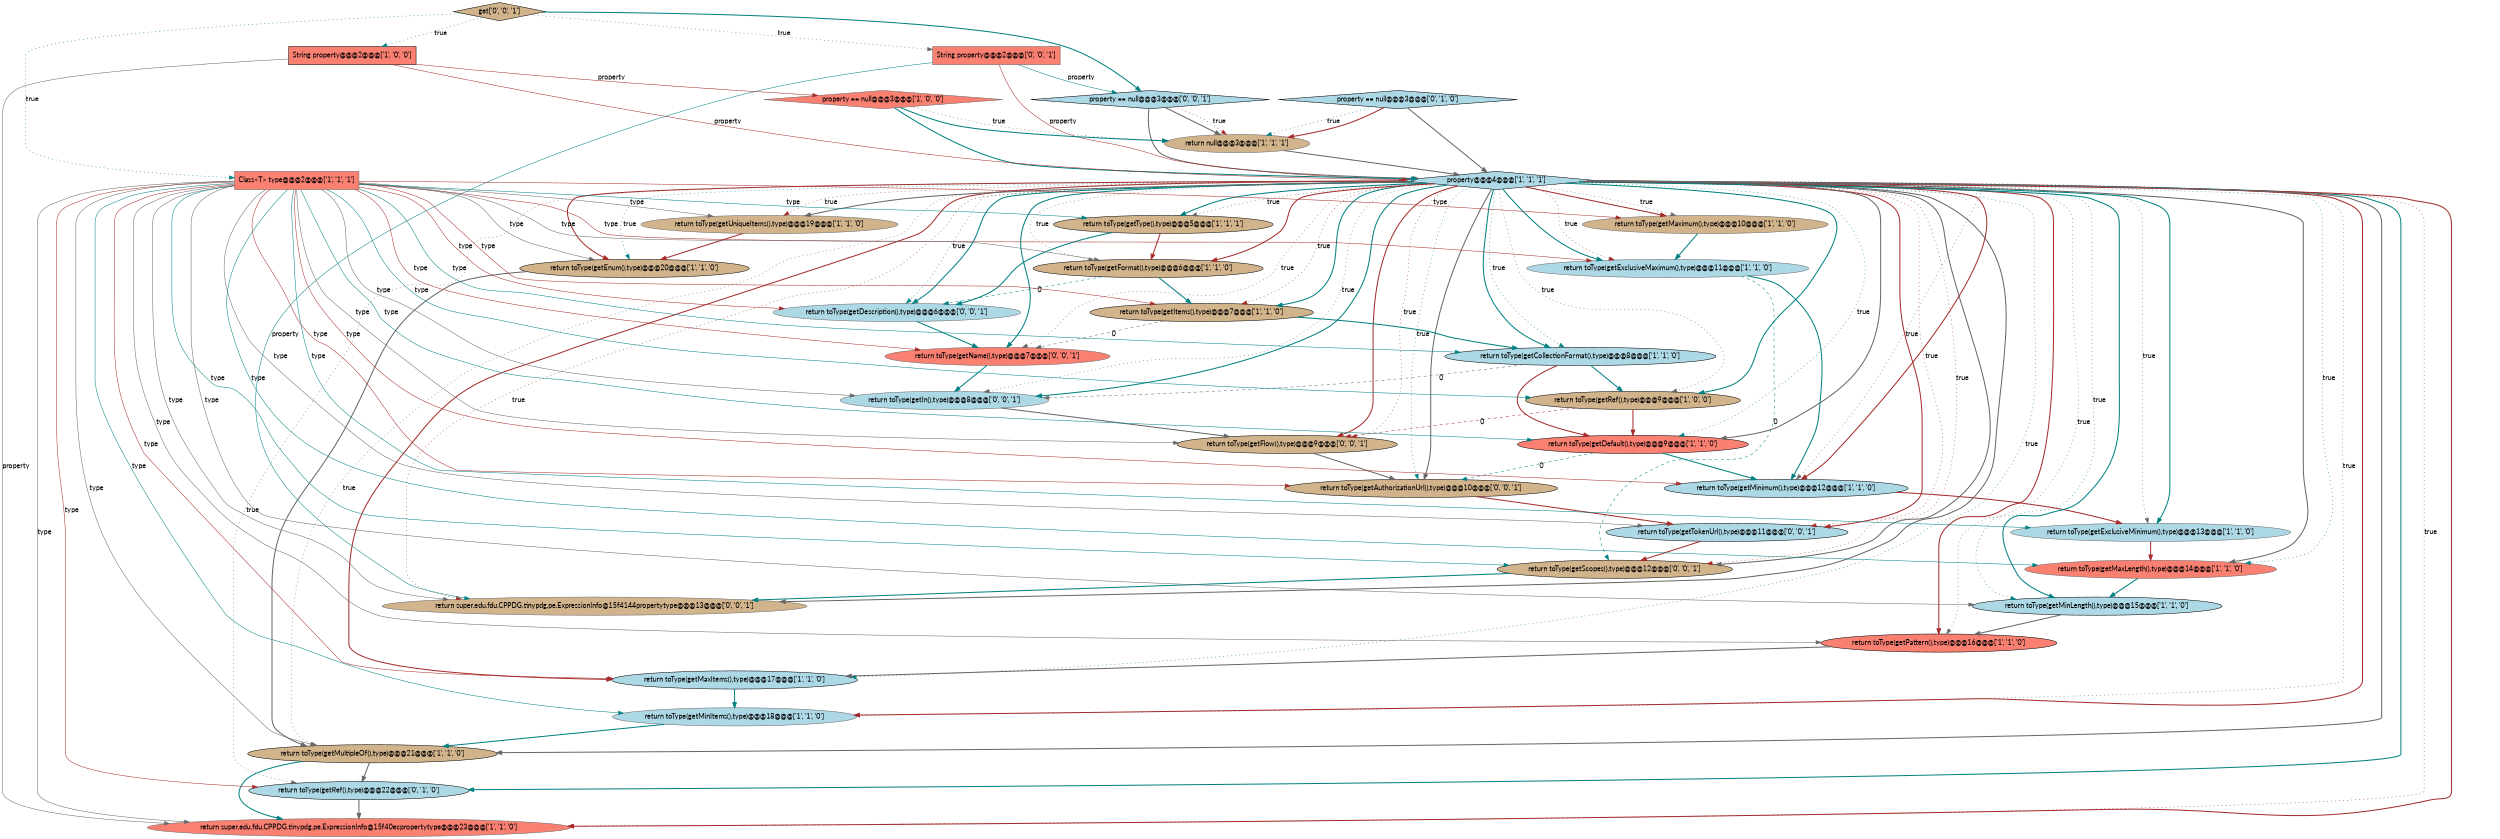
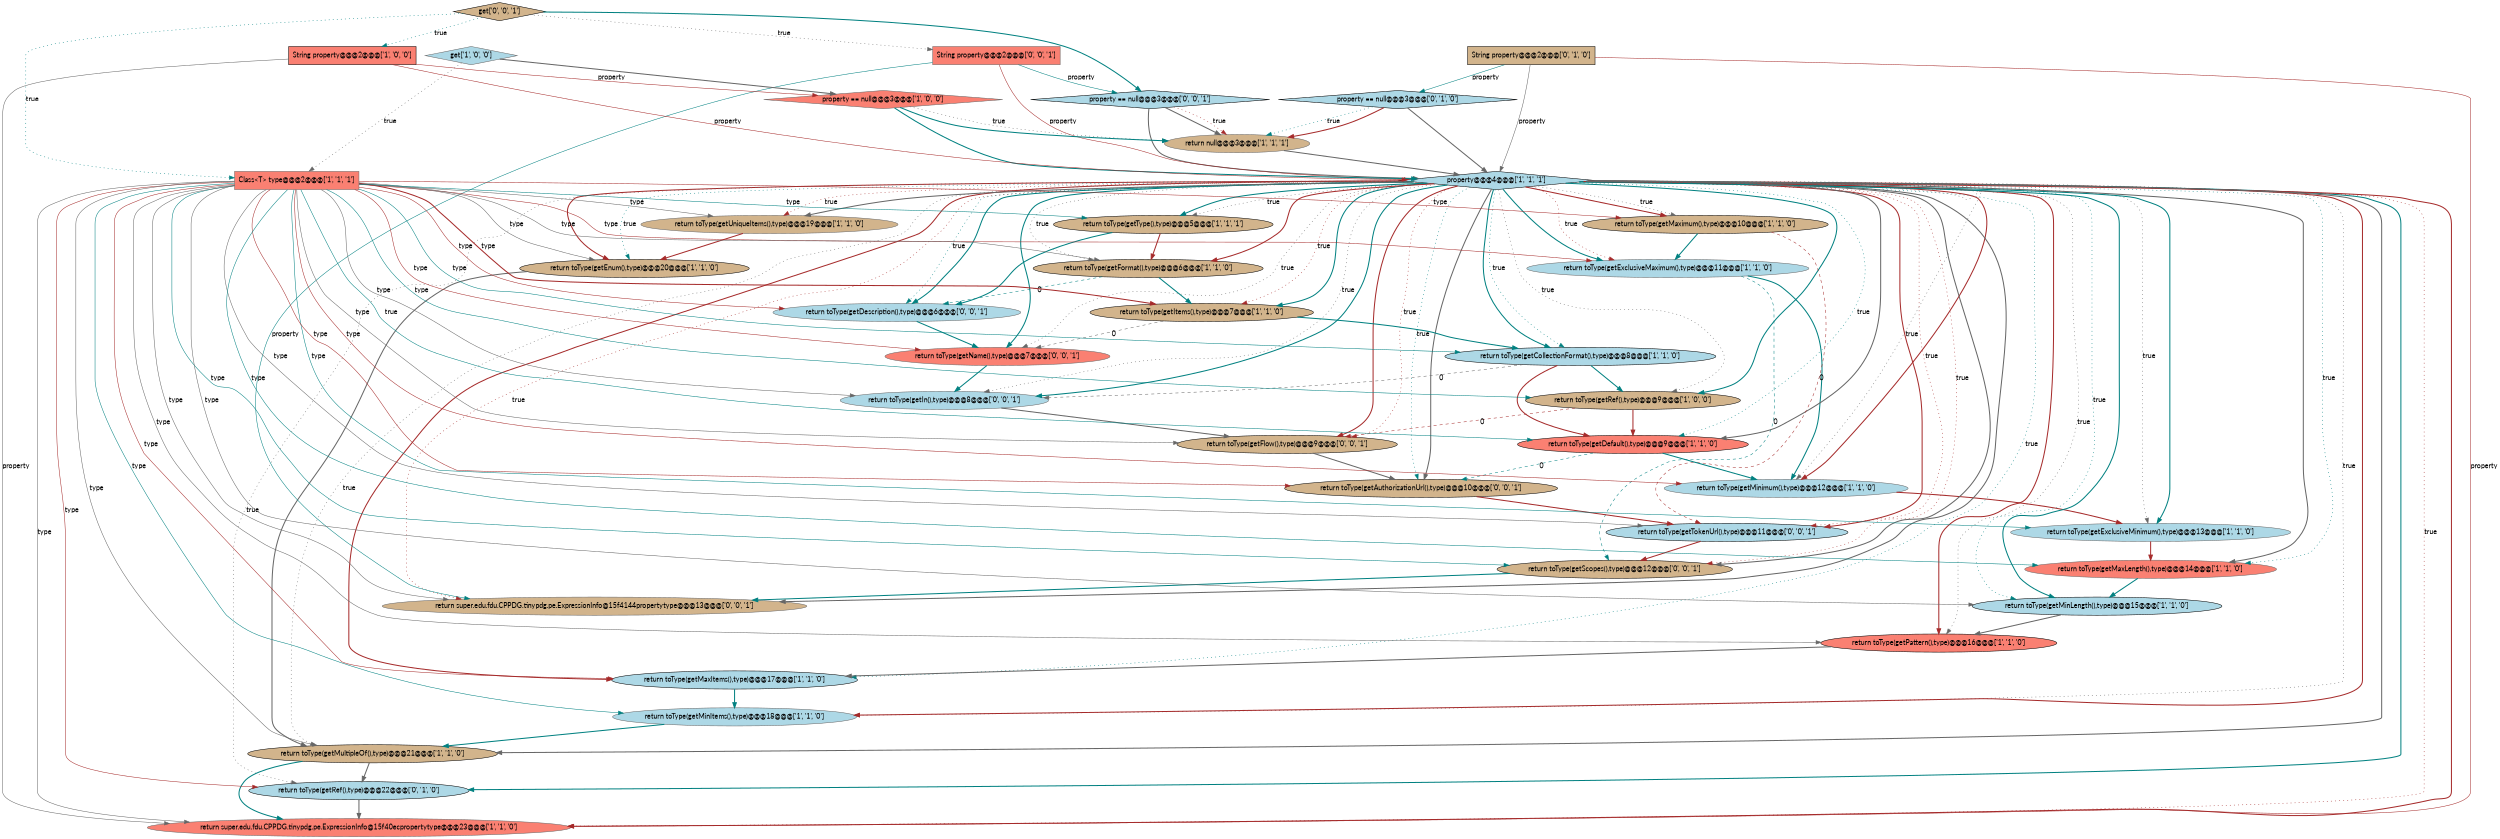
none -> (471, 56)
none -> (1531, 56)
(1705, 224) -> (1705, 224)
(719, 285) -> (719, 285)
(391, 312) -> (391, 312)
none -> (1797, 426)
(1786, 488) -> (1786, 488)
